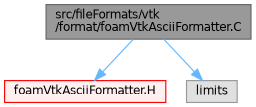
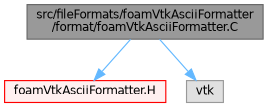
(149, 22) -> (145, 22)
(212, 92) -> (205, 92)
